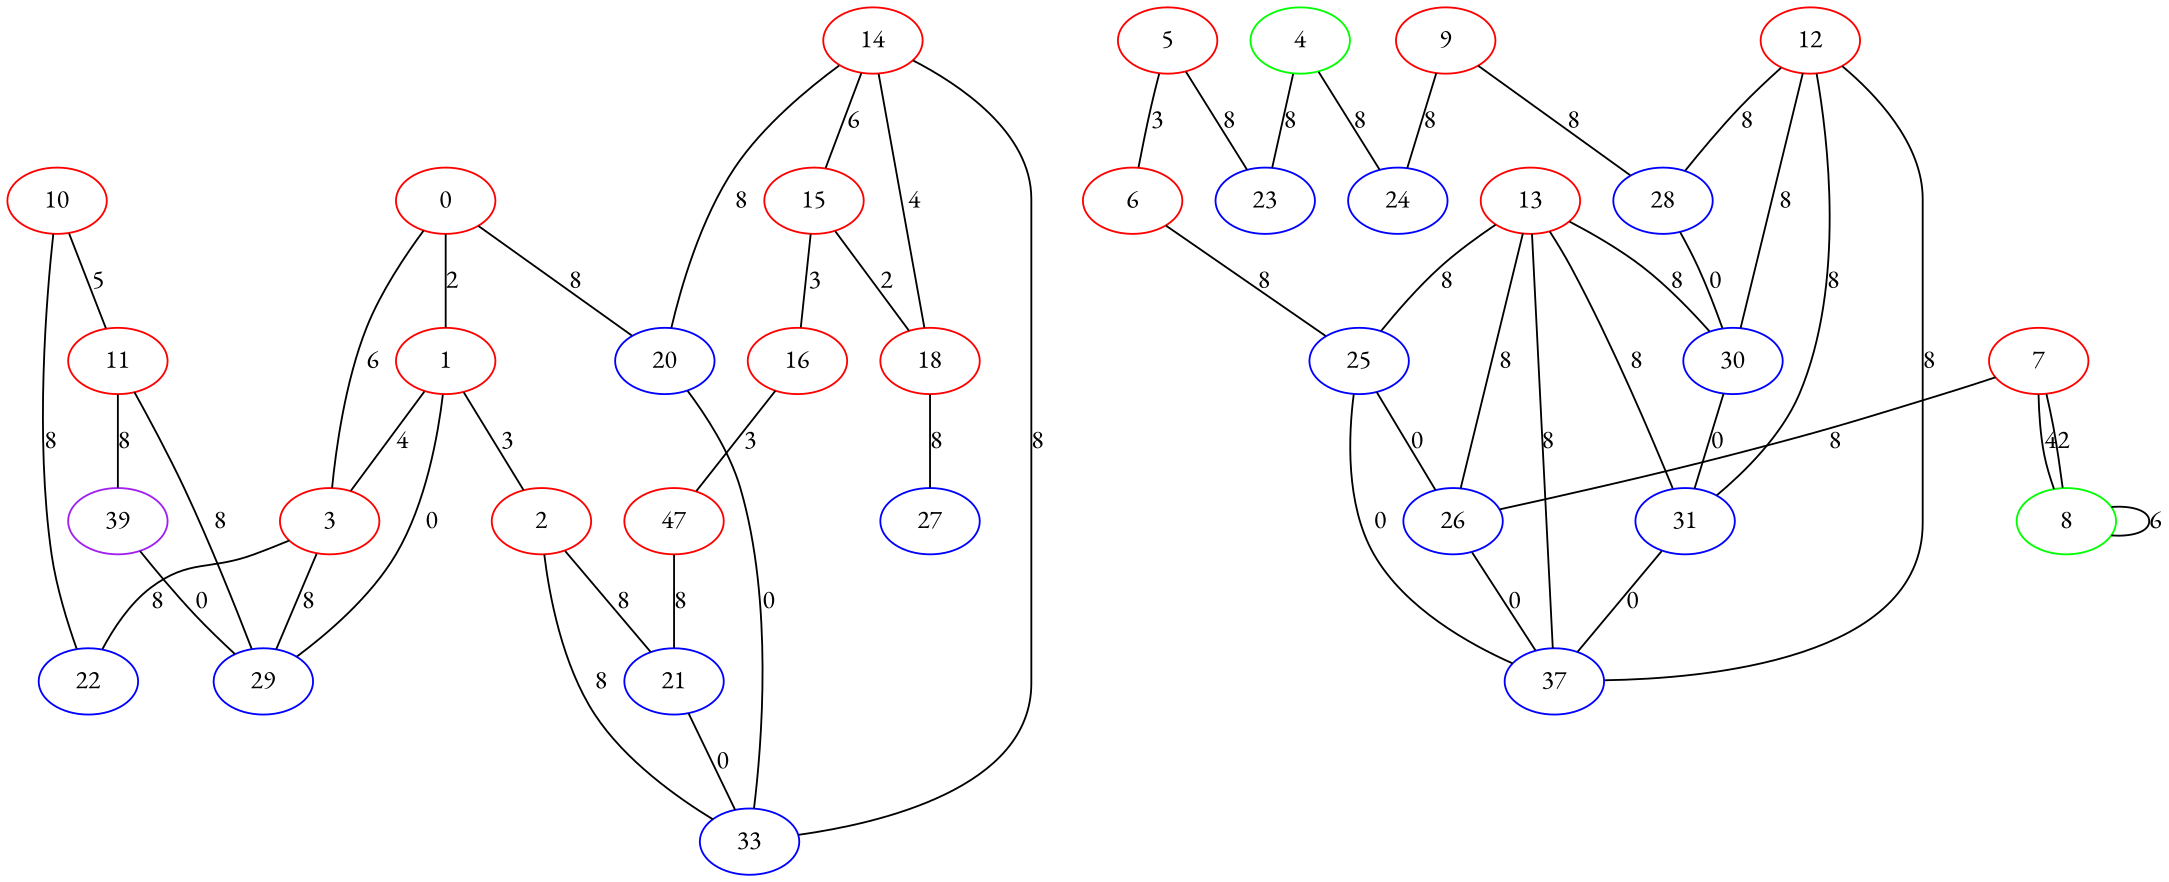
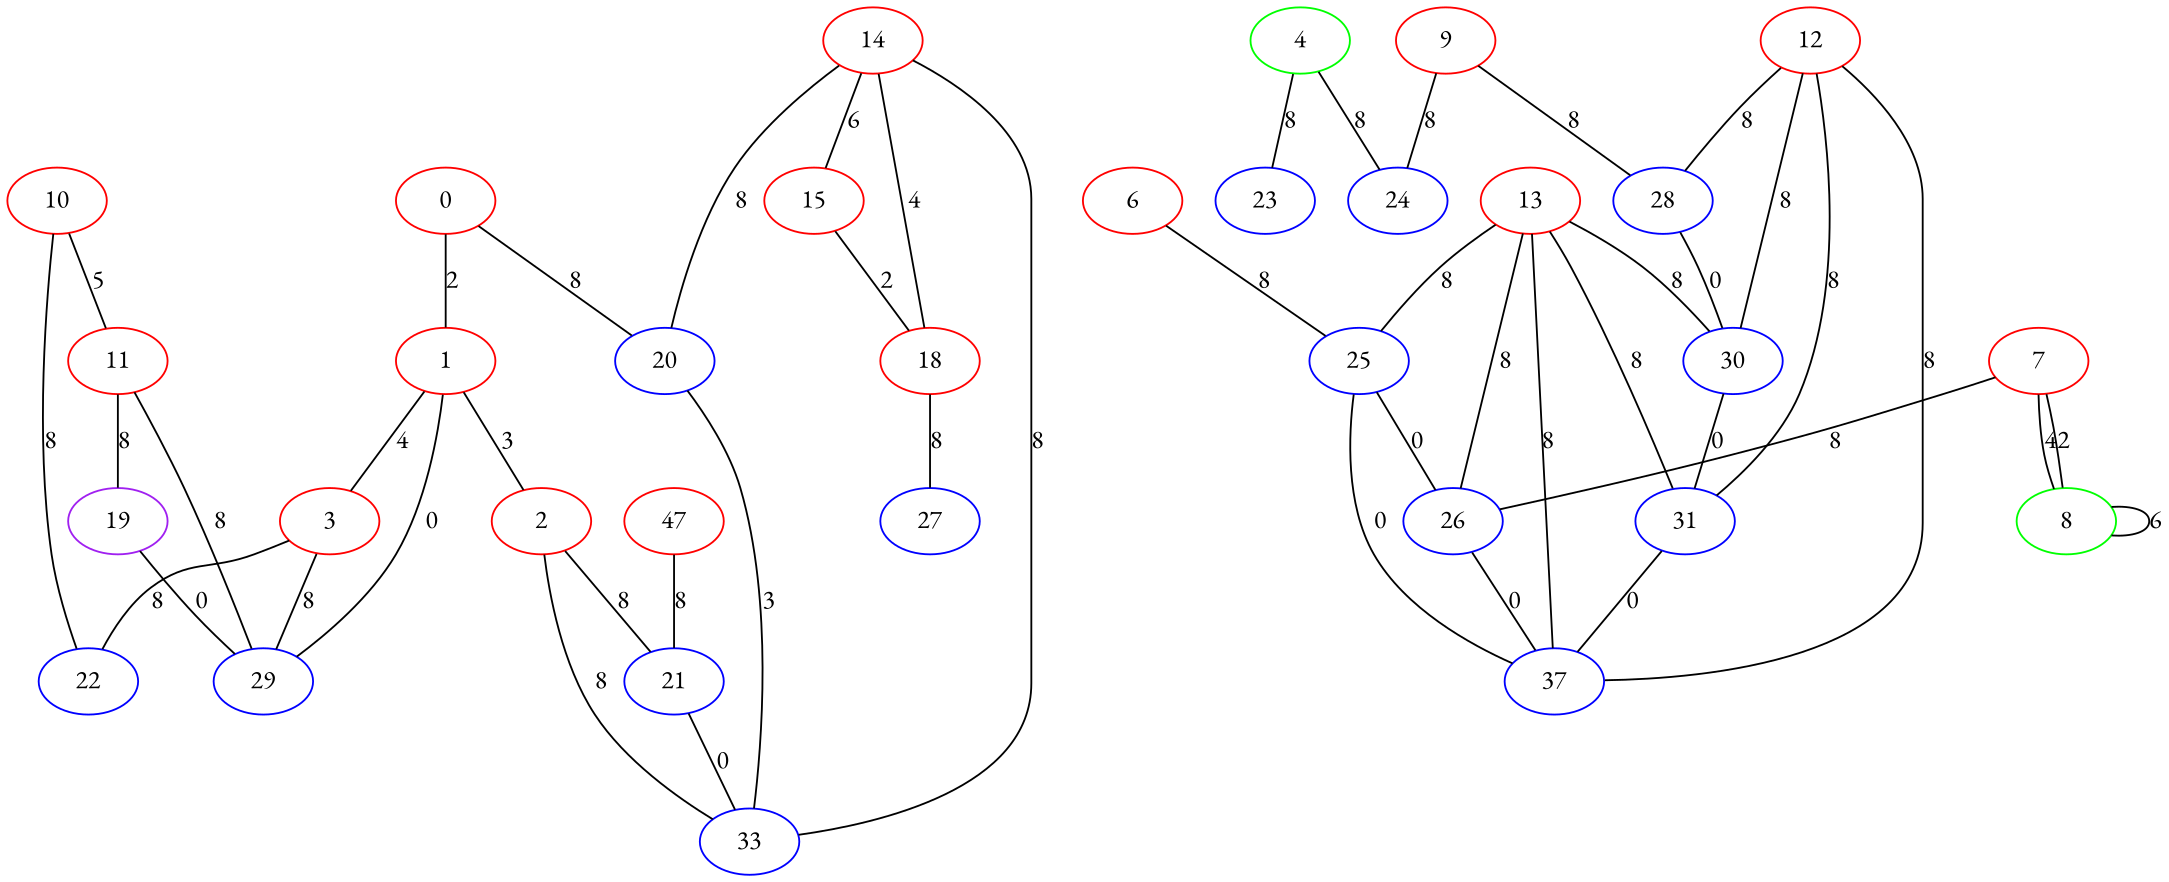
(1168, 41) -> none
(358, 352) -> none
(797, 361) -> none
(118, 521) -> (118, 521)
(769, 601) -> (769, 601)
